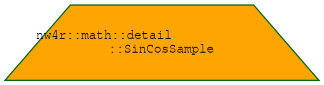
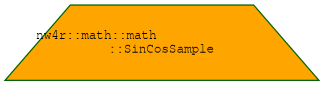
(162, 43) -> (162, 43)
